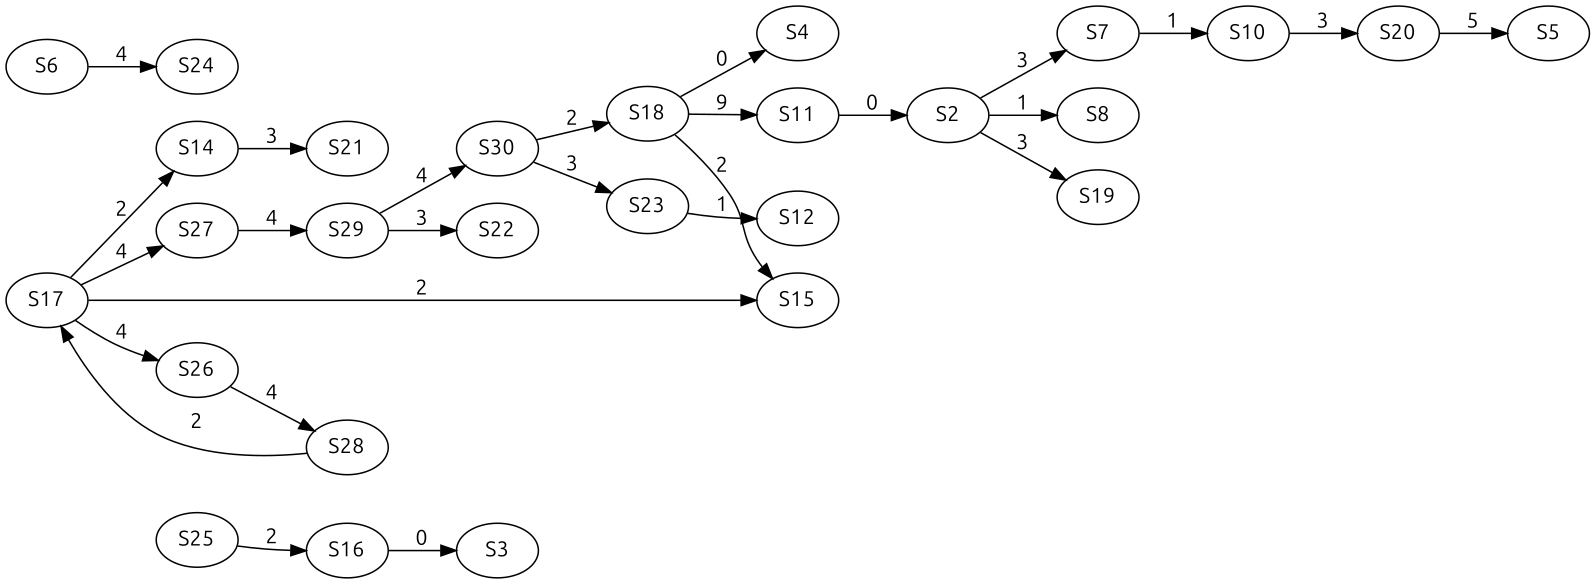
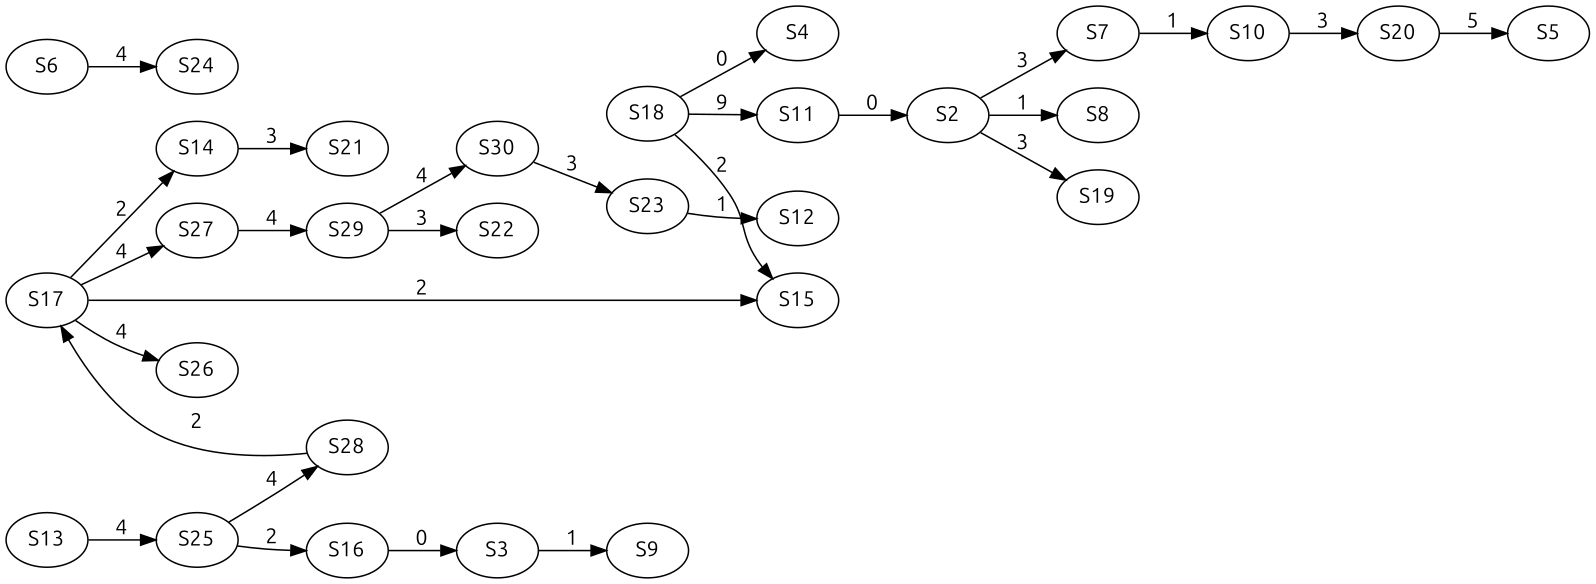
(565, 133) -> none
(266, 405) -> (267, 499)
none -> (47, 540)
none -> (648, 551)
